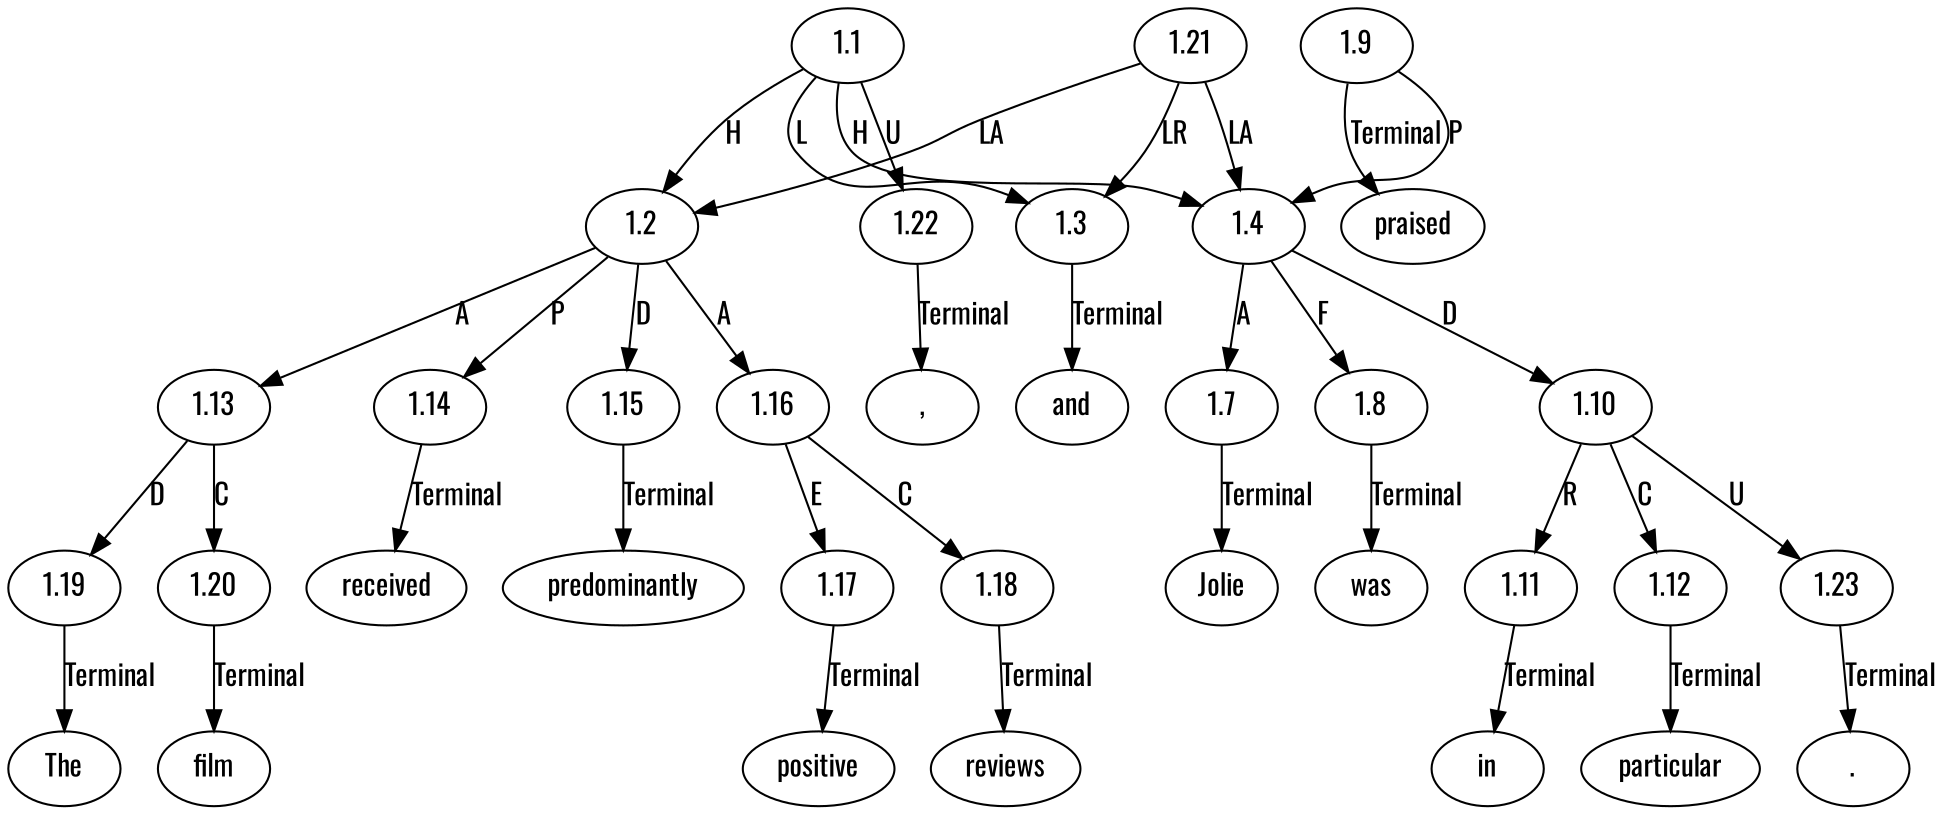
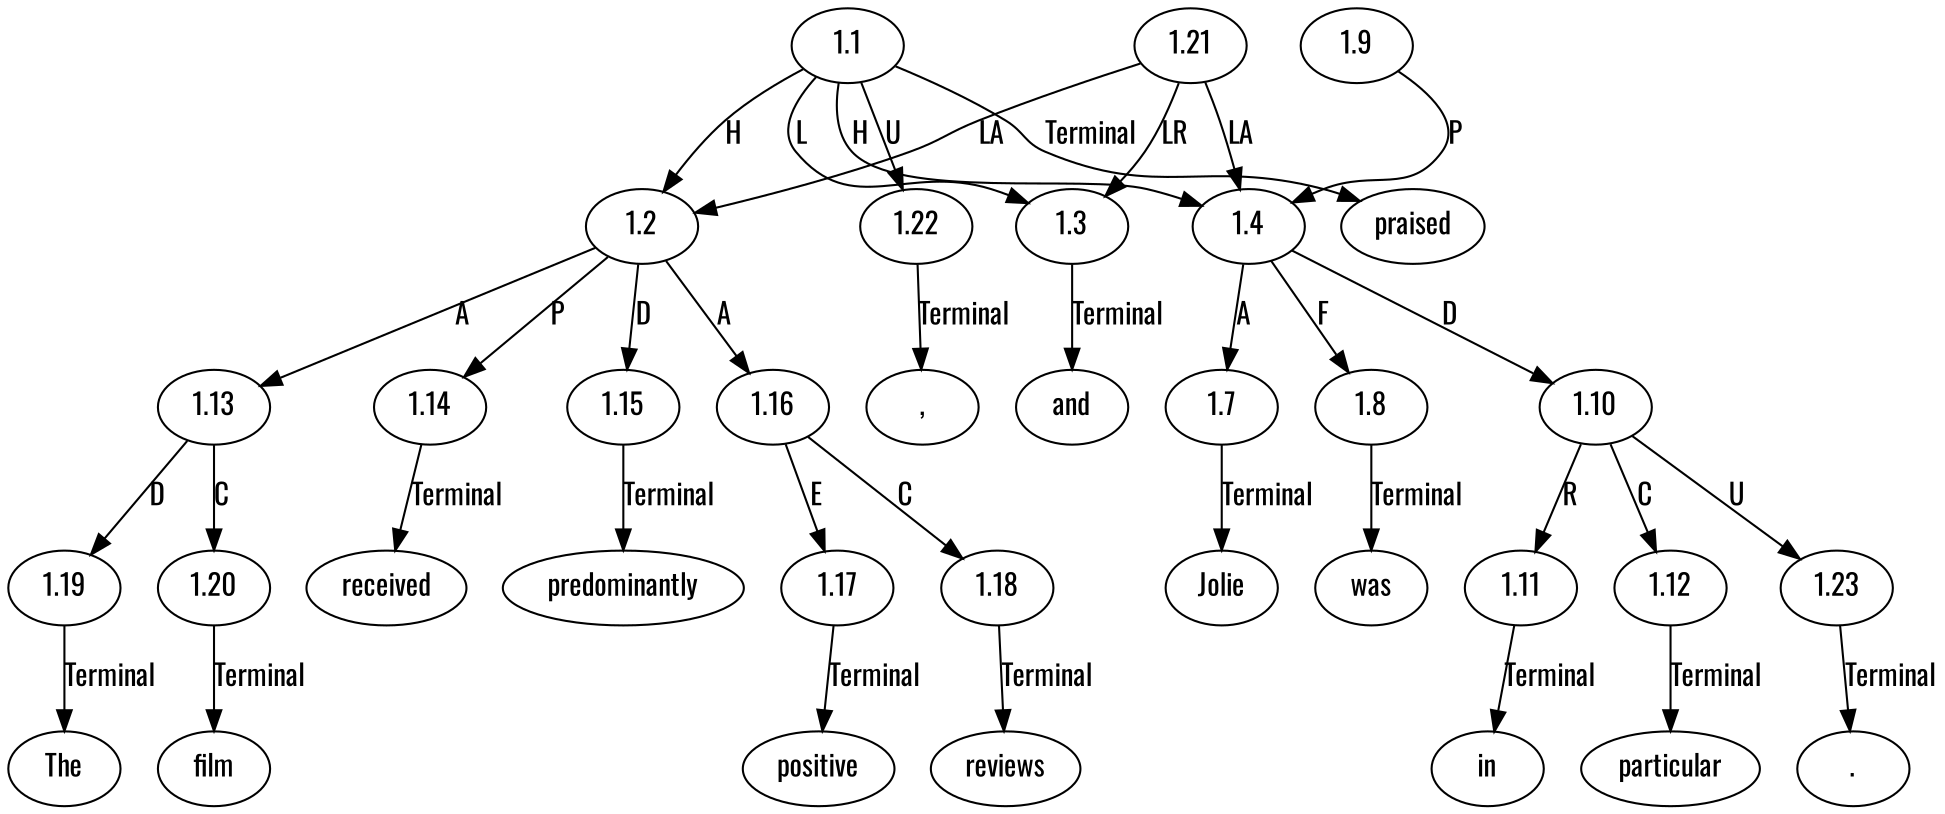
(1346, 132) -> (1105, 170)
